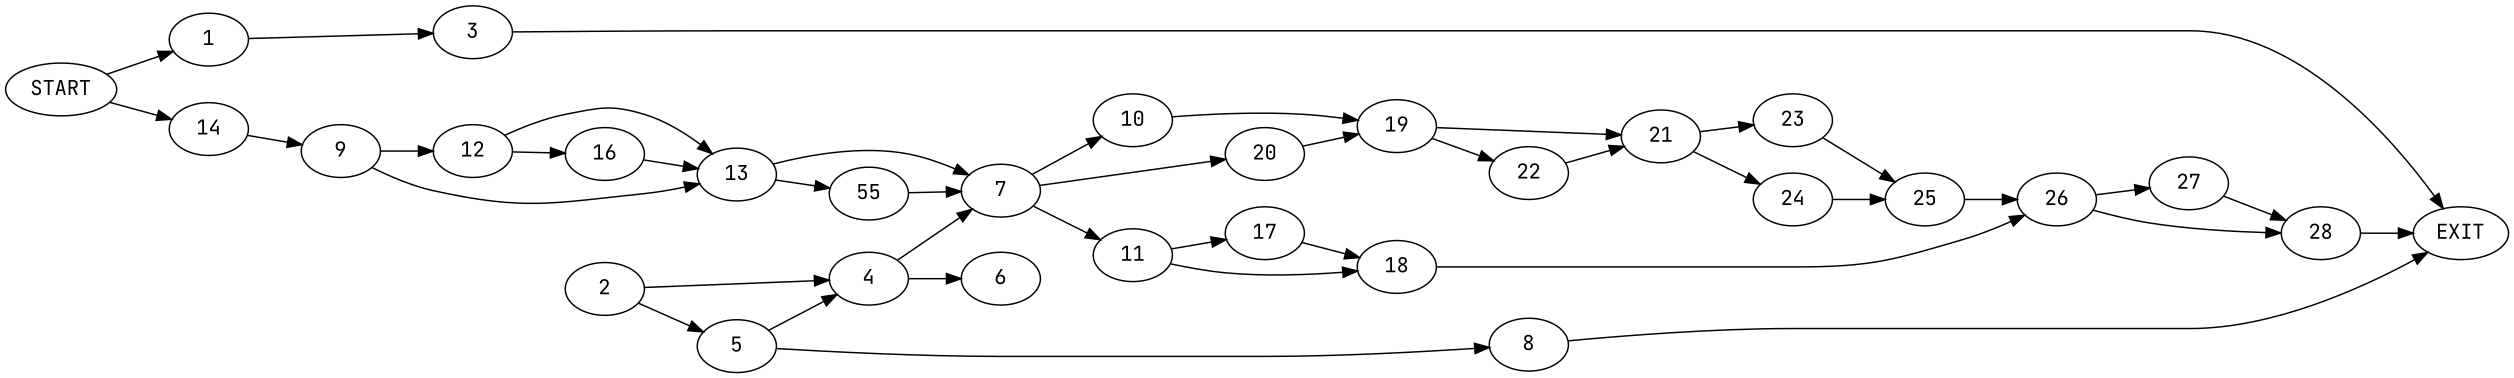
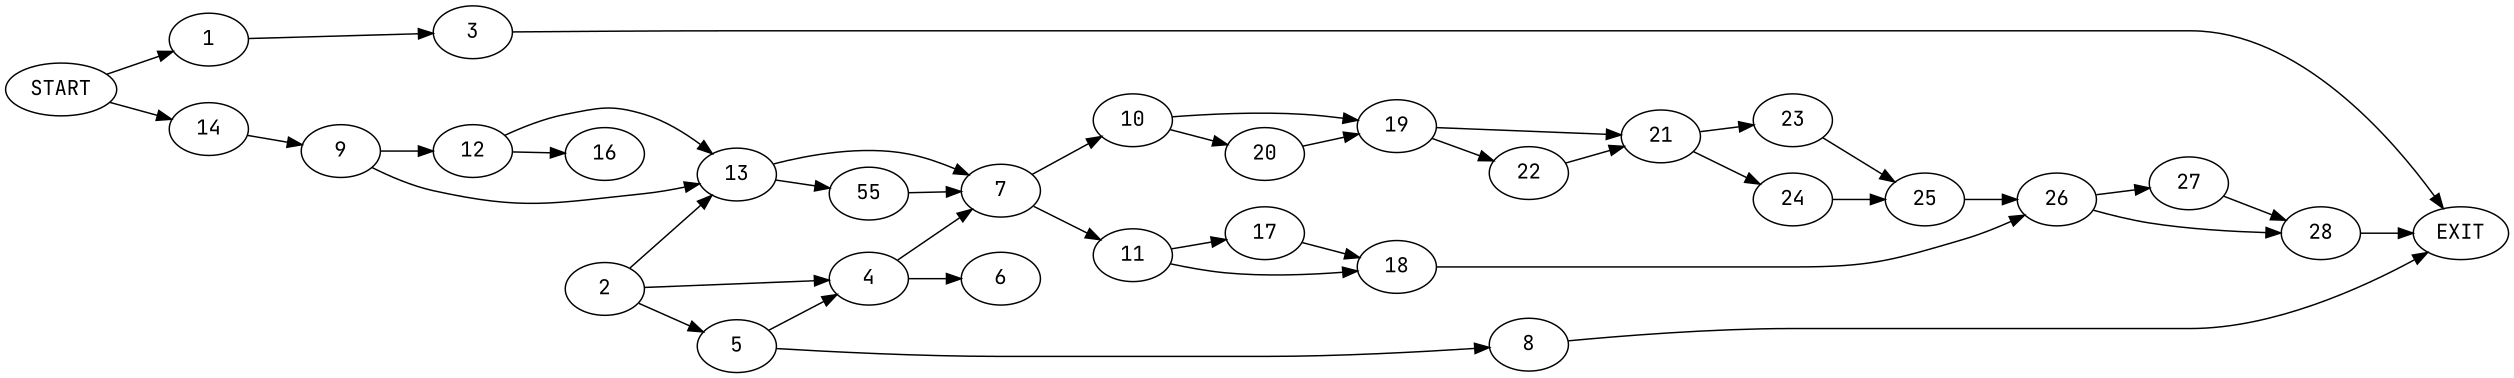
(664, 163) -> (665, 237)
(1125, 173) -> (1192, 135)
